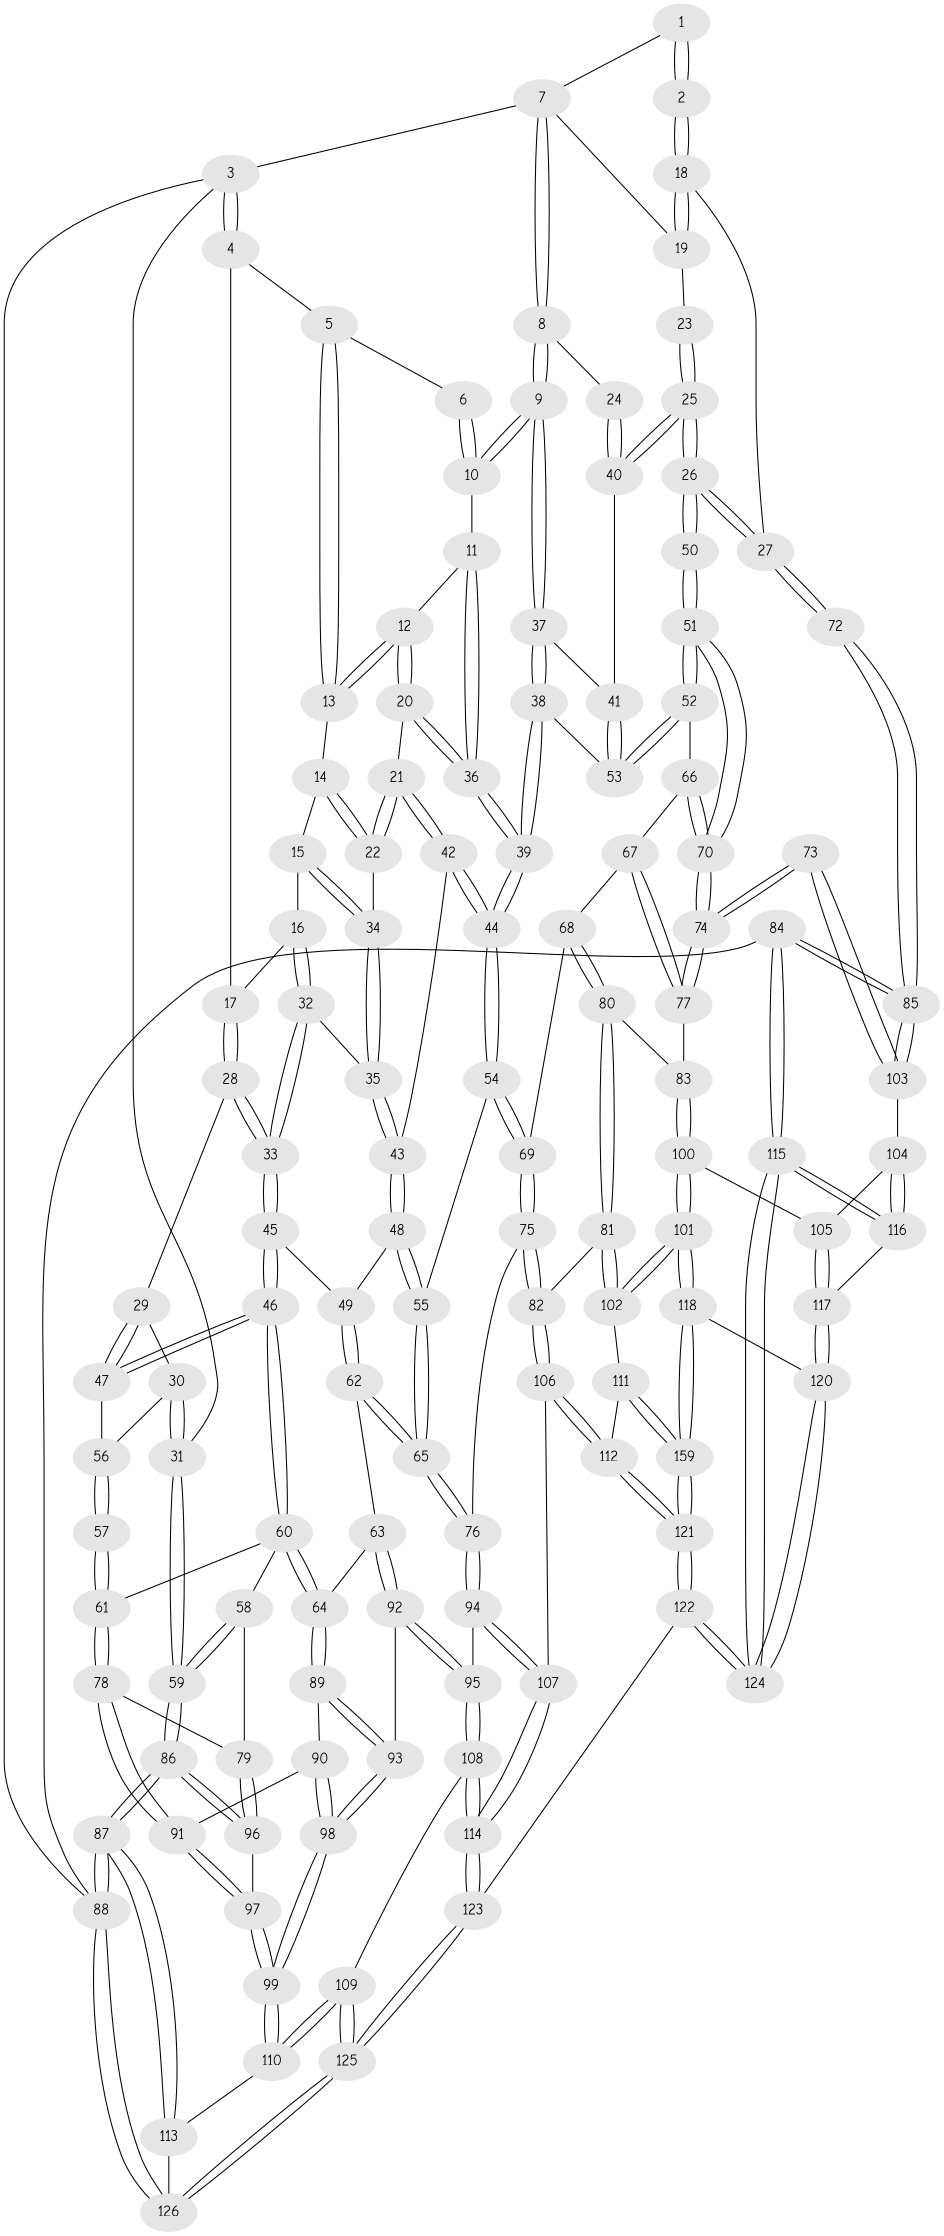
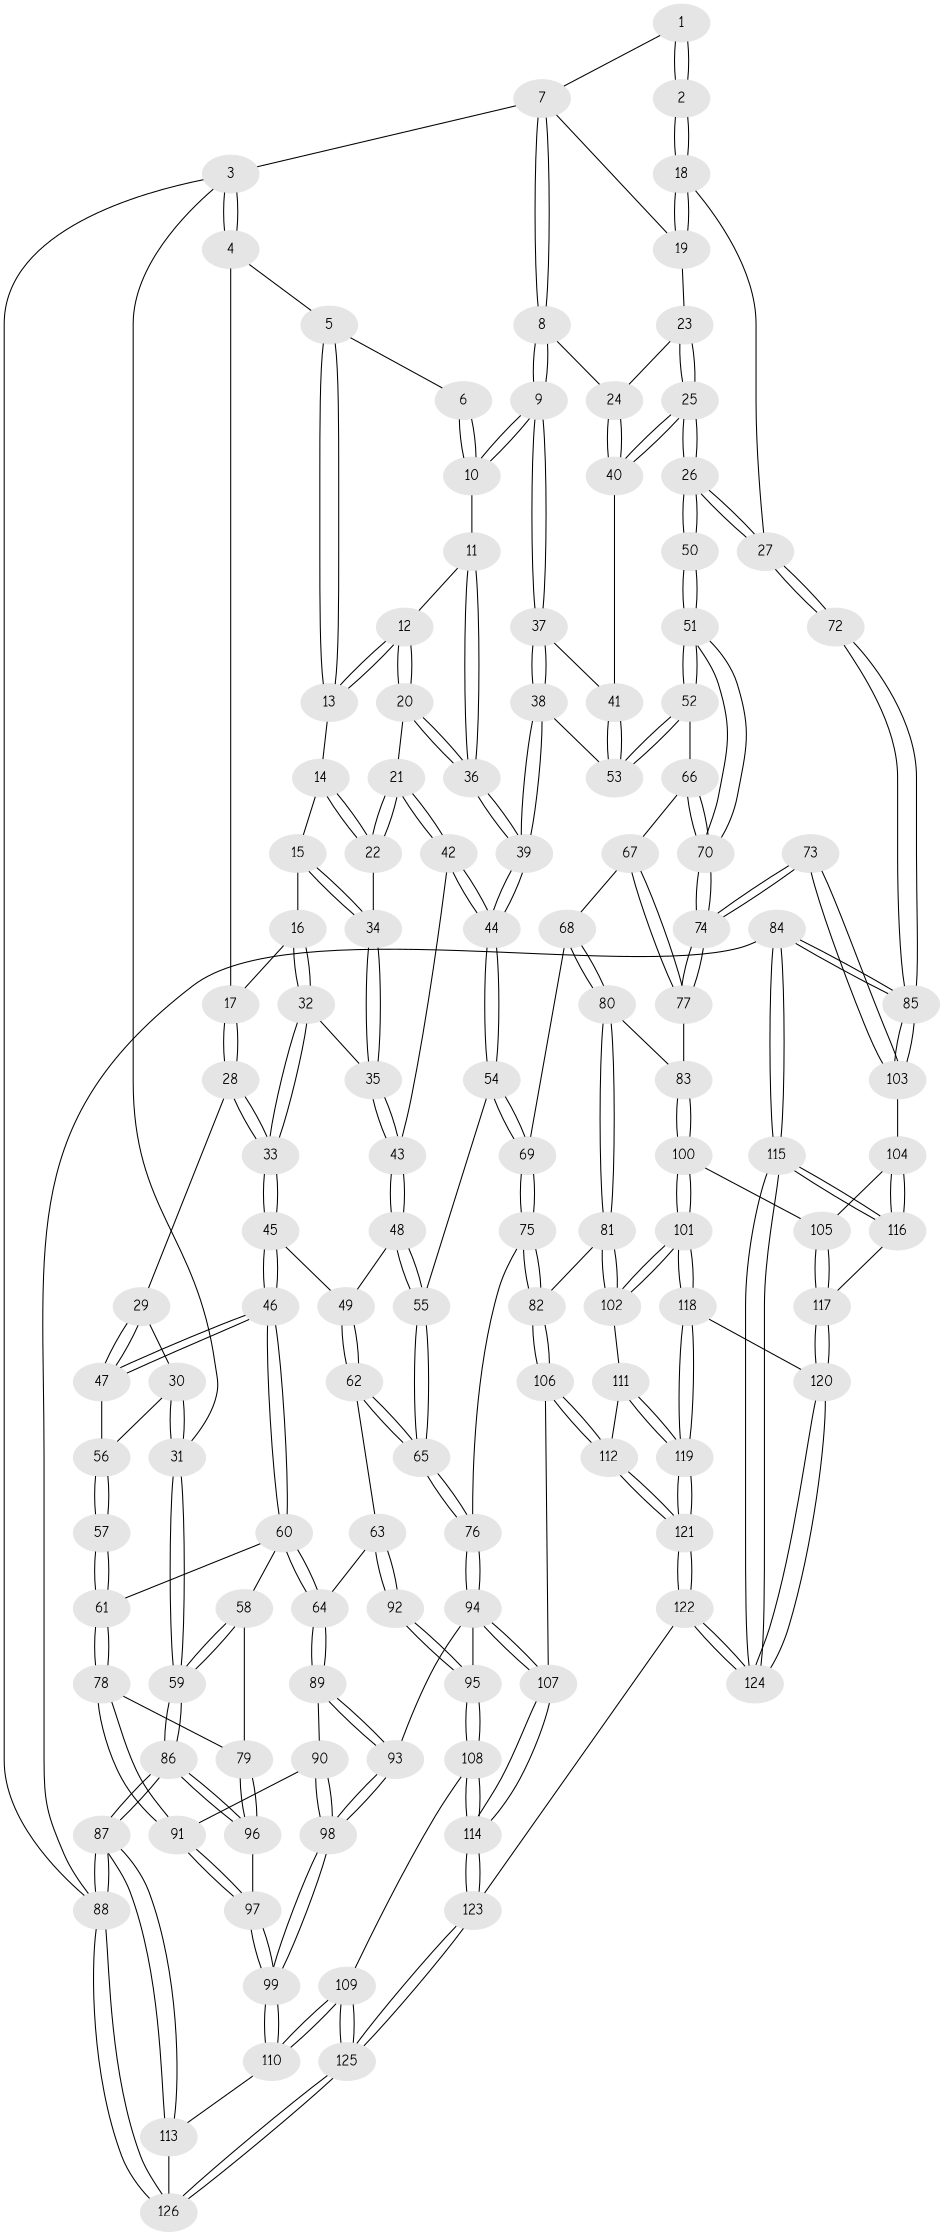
none -> (650, 363)
(685, 1458) -> (685, 1458)
(395, 1684) -> (427, 1681)
